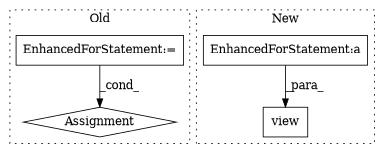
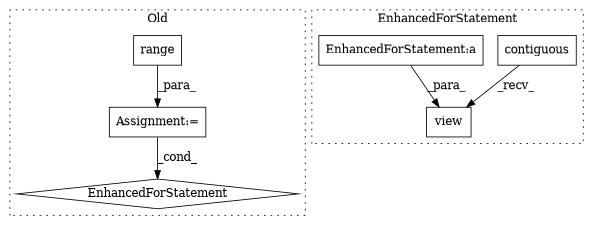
(285, 19) -> (448, 19)
(100, 50) -> (158, 122)
none -> (158, 50)
none -> (537, 50)
(100, 122) -> (158, 194)
